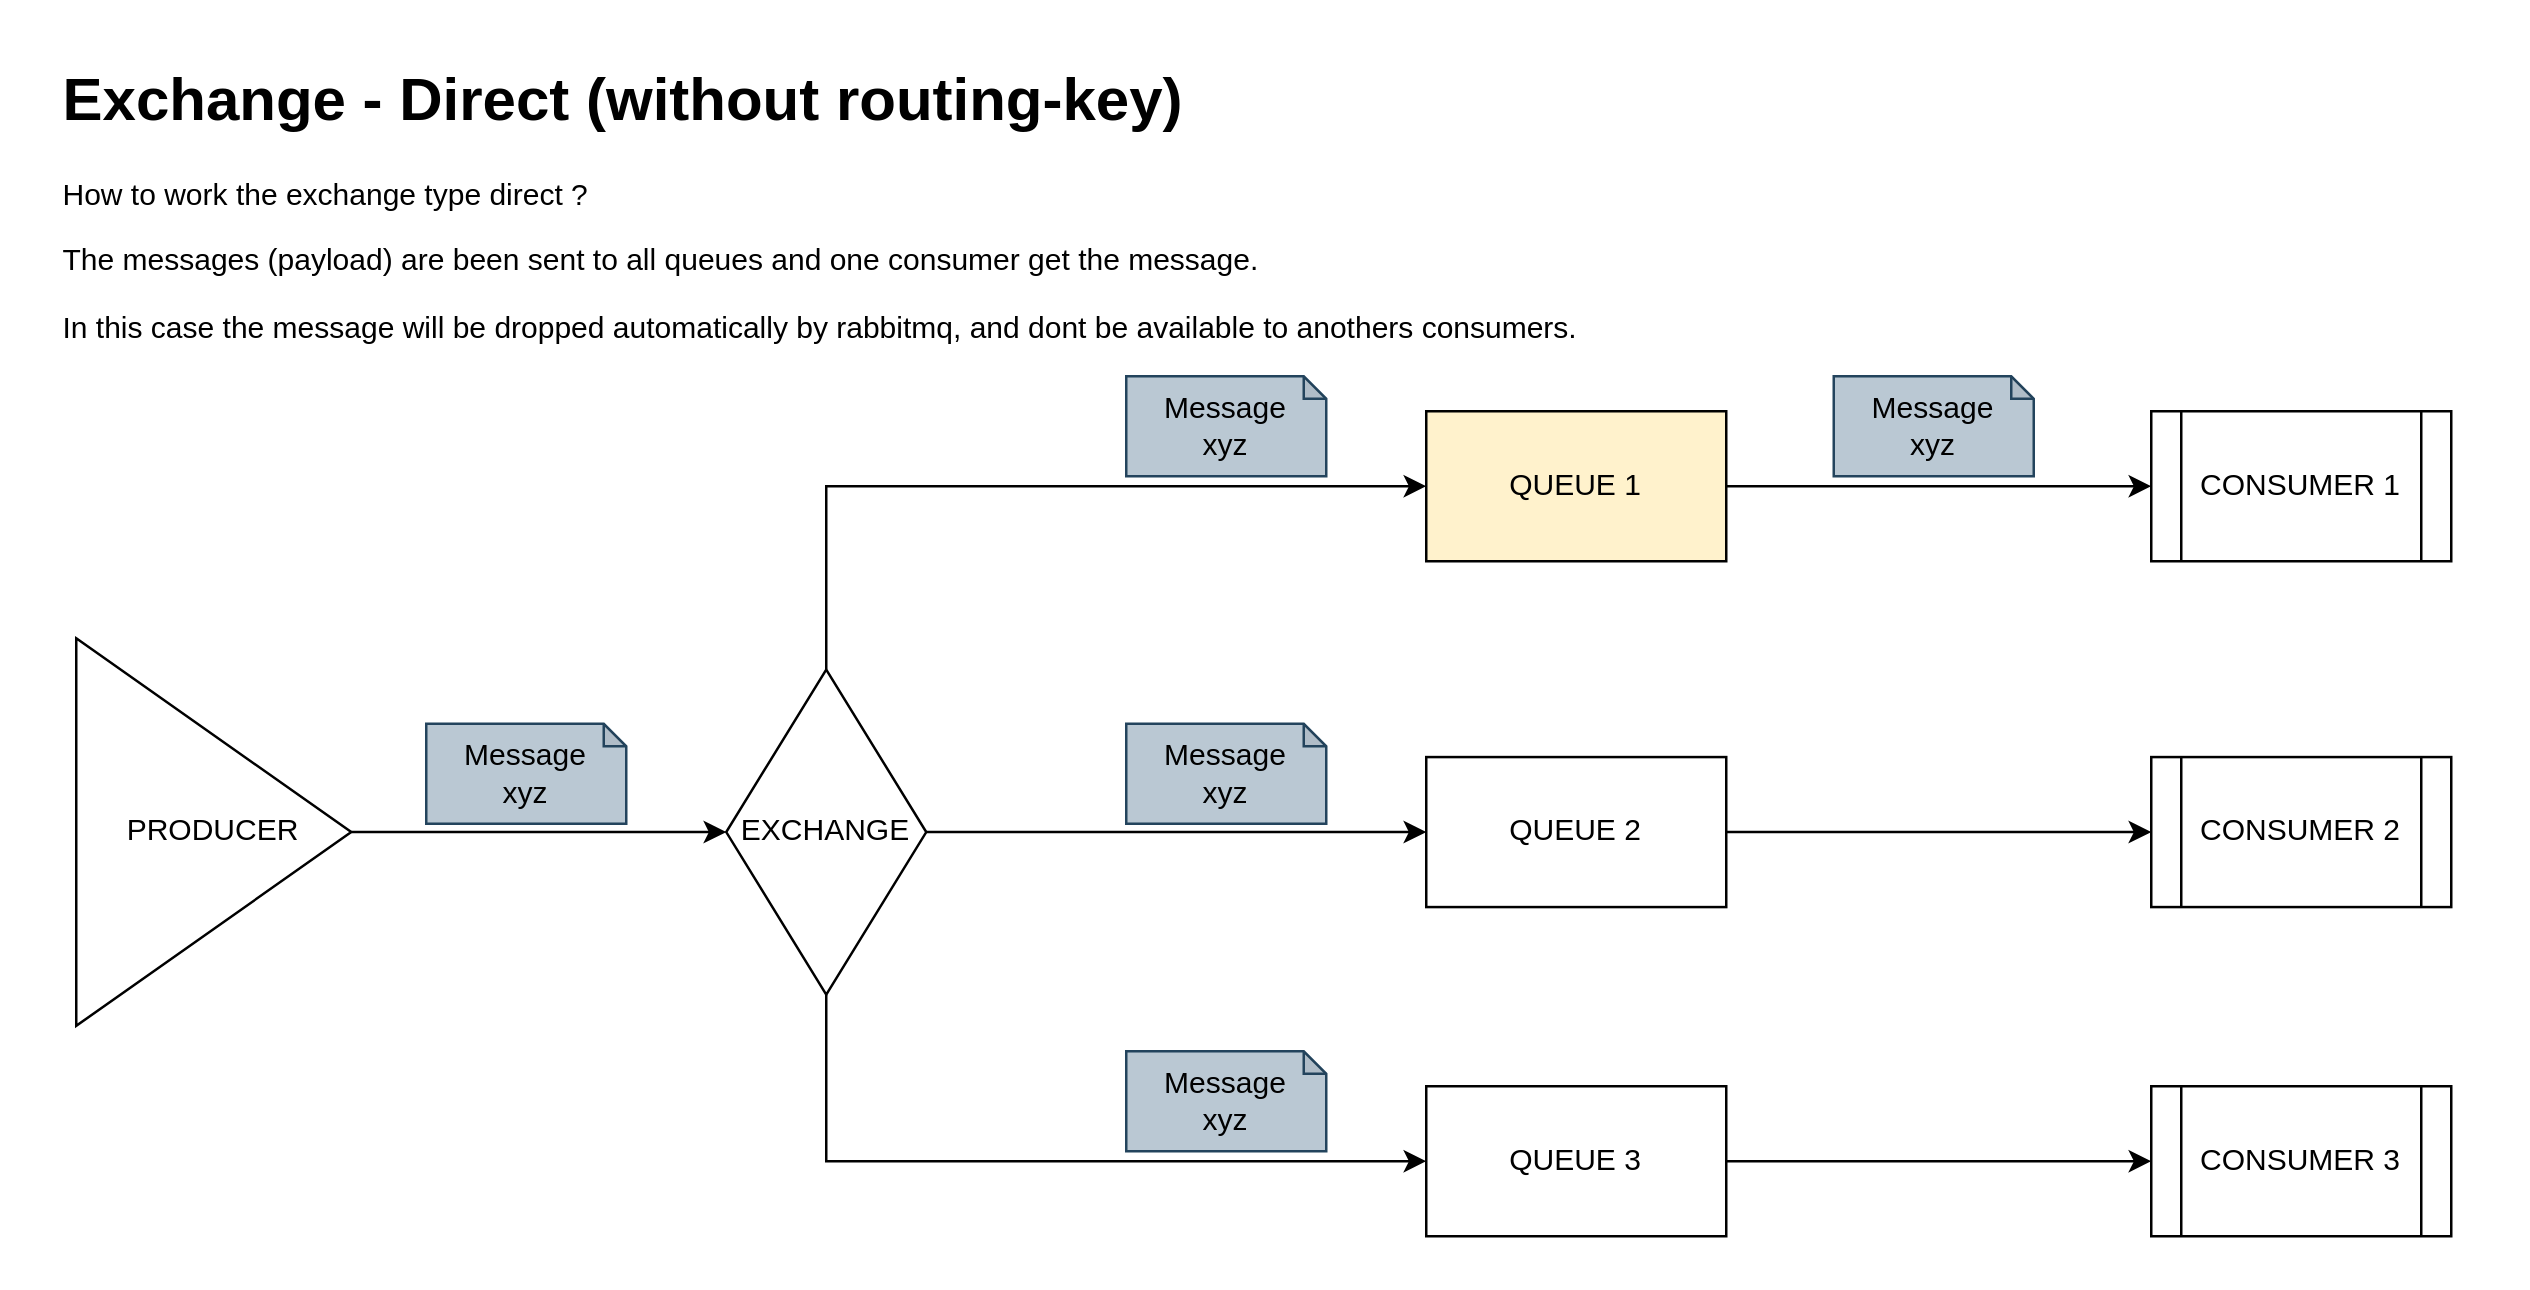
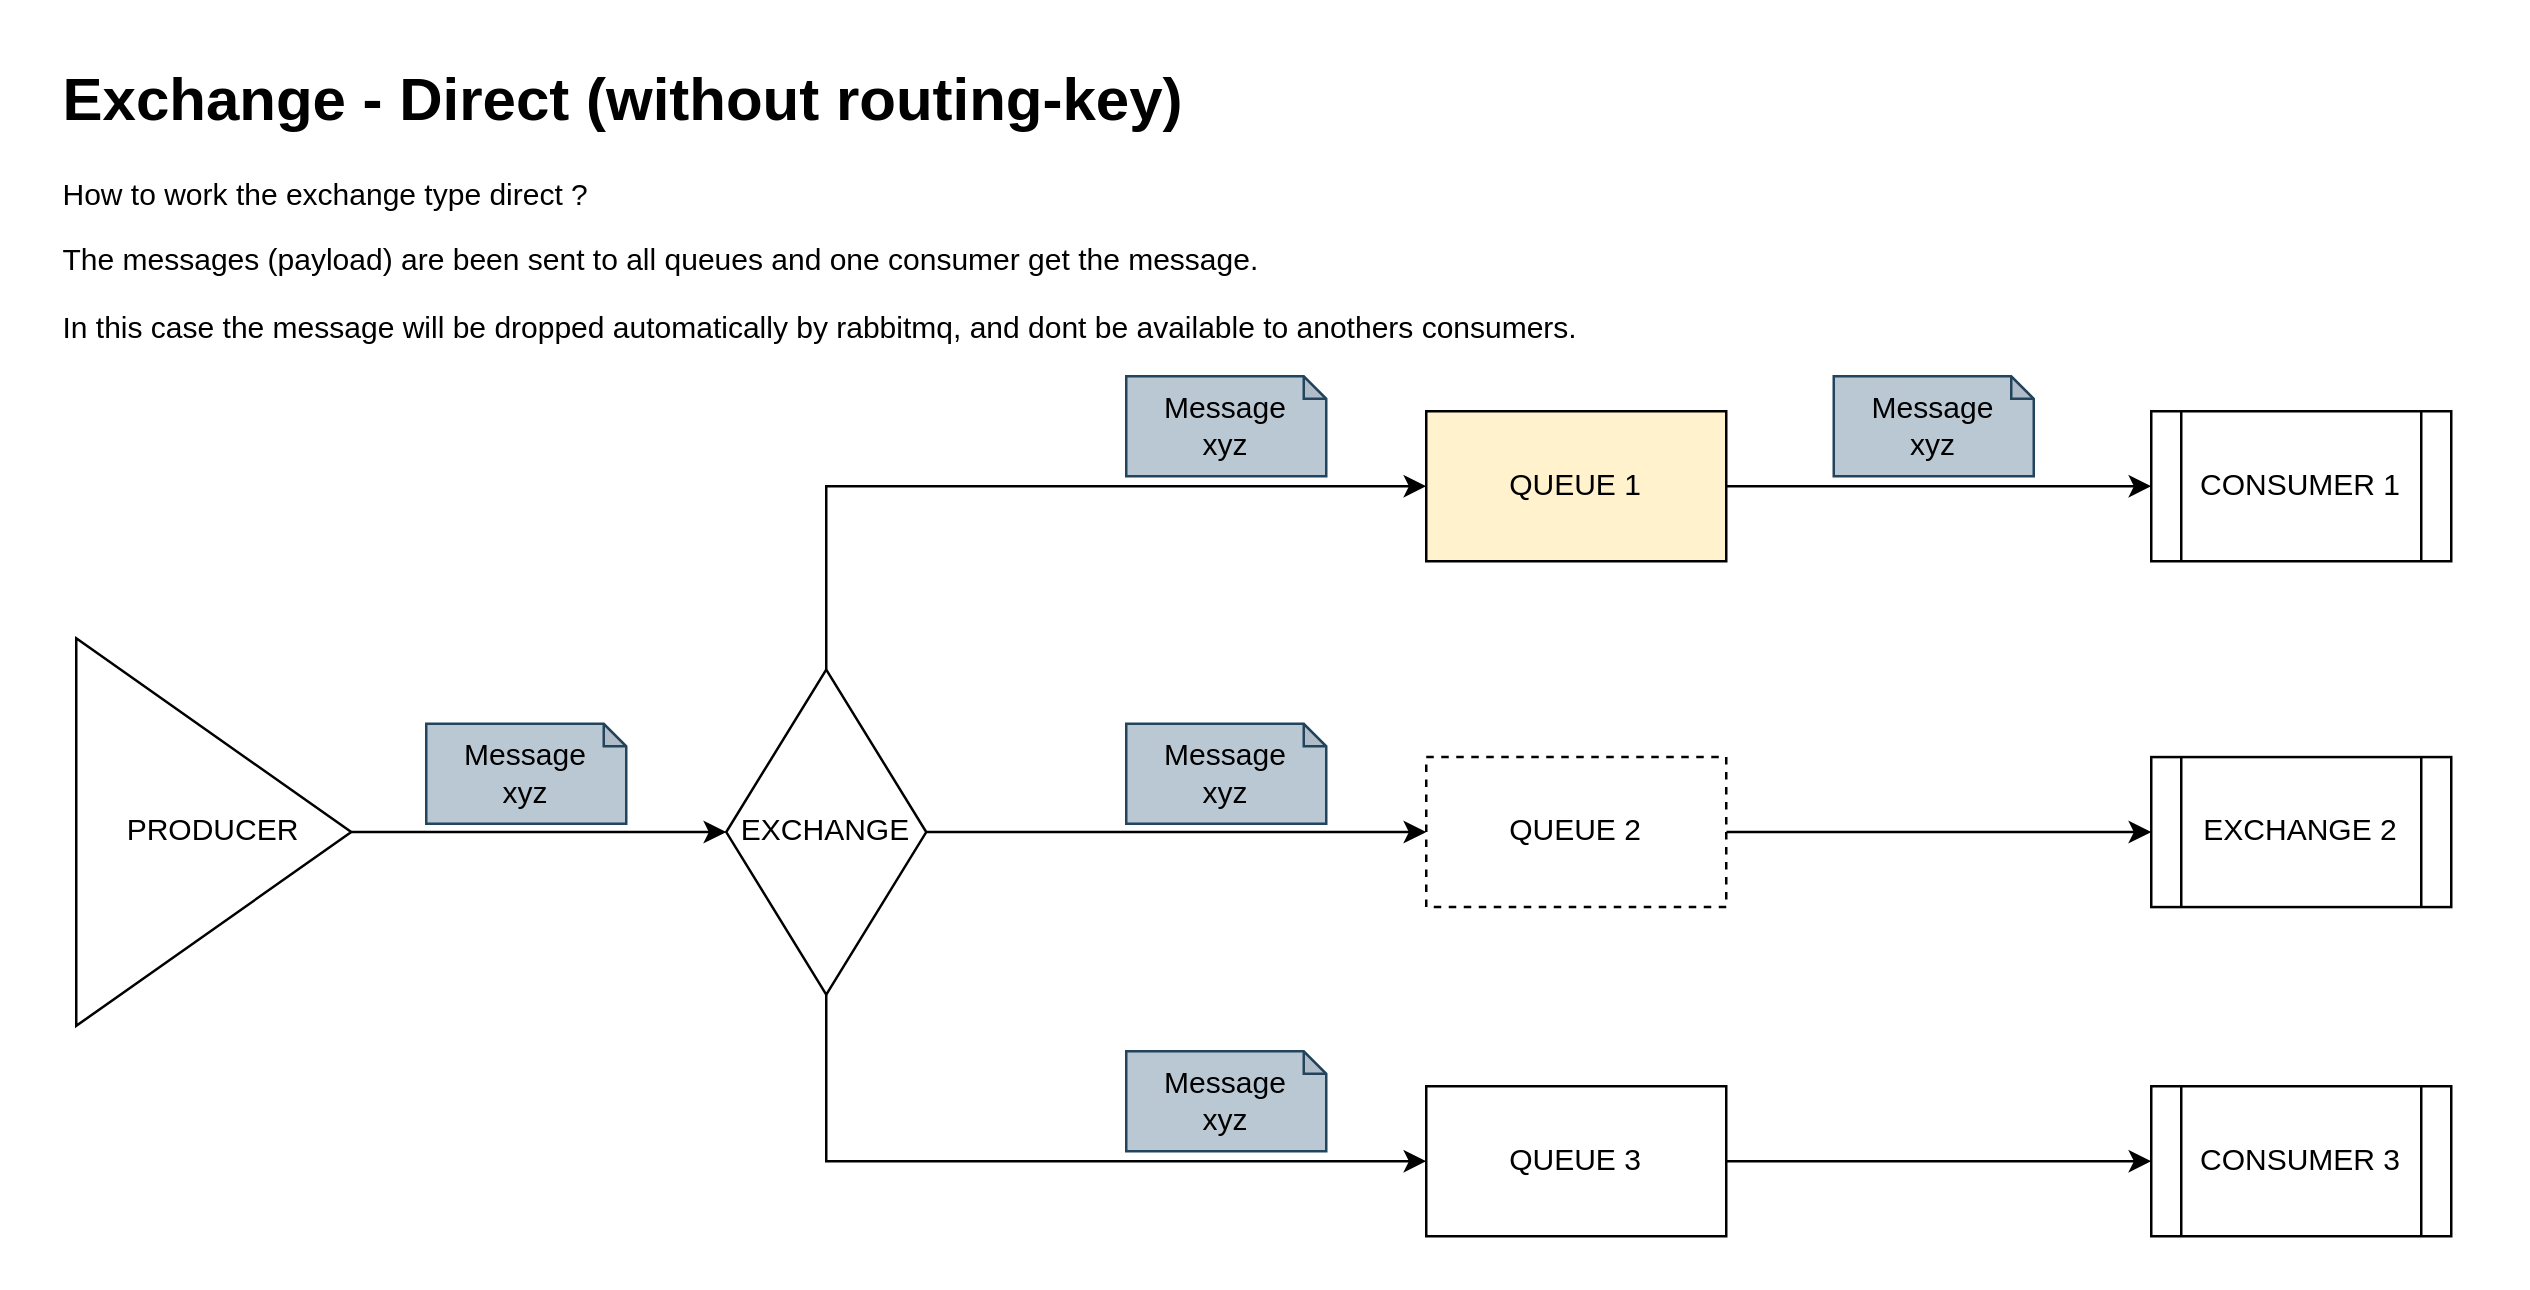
(2301, 831) -> (2301, 831)
(1576, 832) -> (1576, 832)
